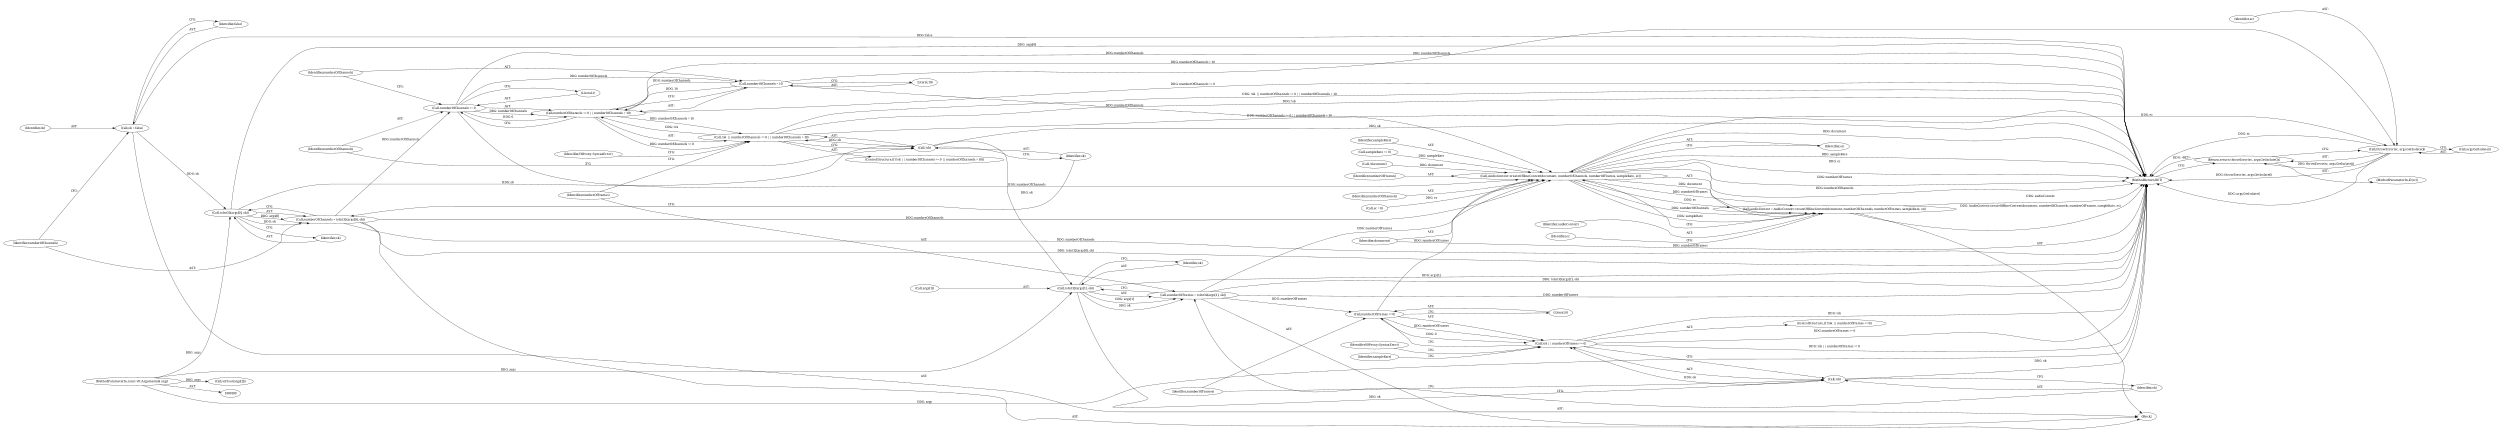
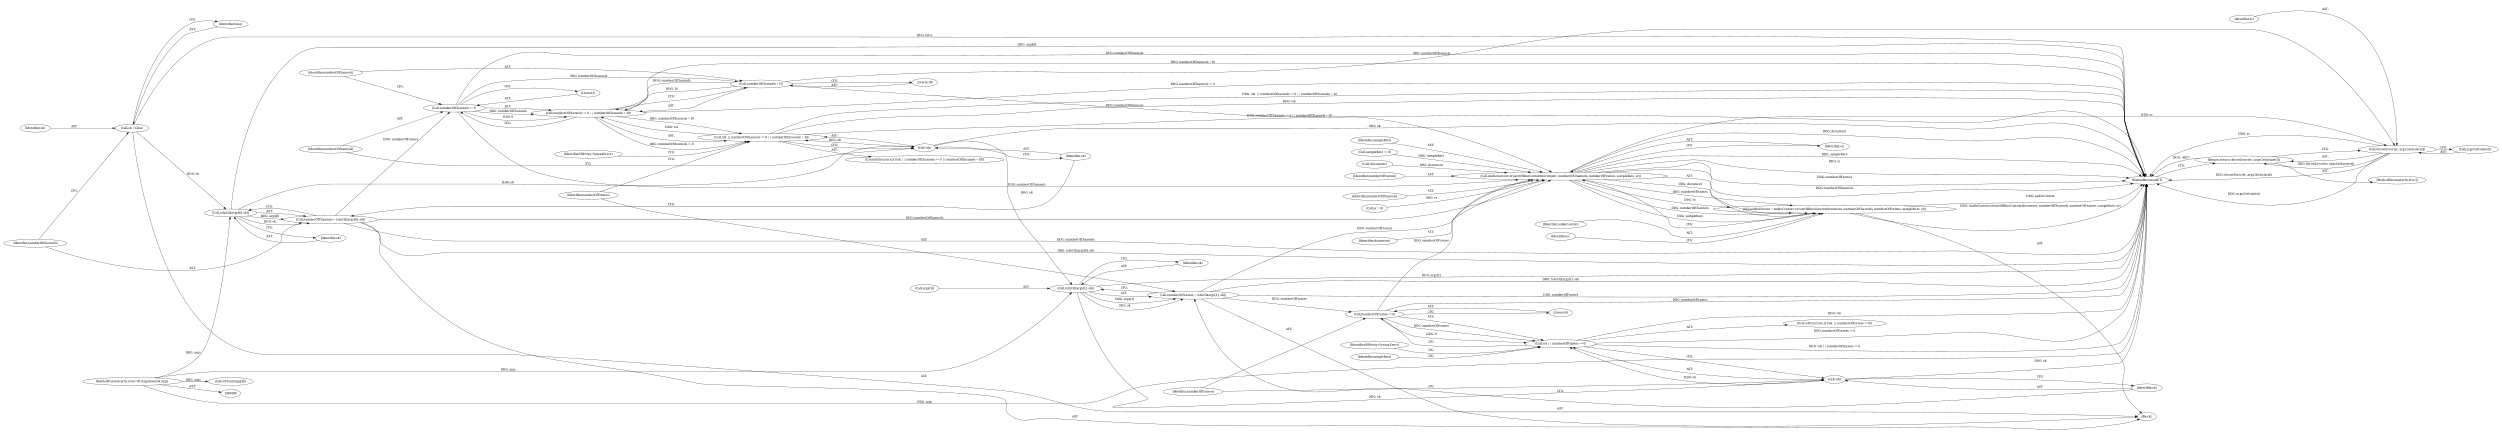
(401, 140) -> (401, 140)
(1786, 249) -> (1809, 301)
